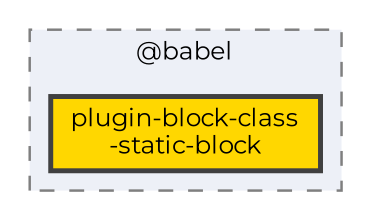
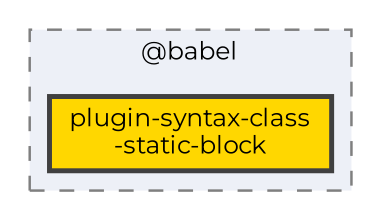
(186, 134) -> (191, 134)
